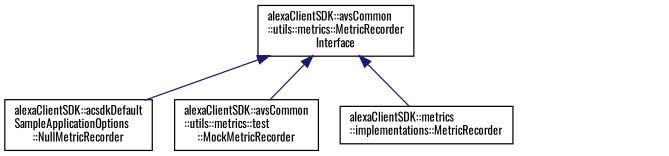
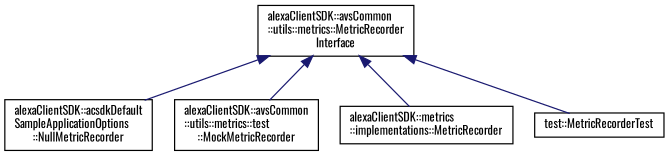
none -> (599, 125)
